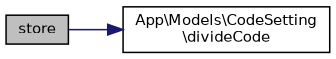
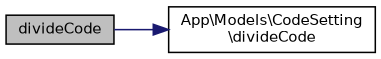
(37, 30) -> (60, 30)
